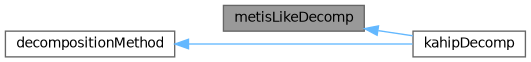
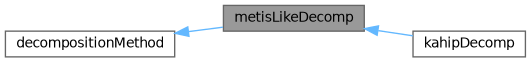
(301, 44) -> (206, 29)
